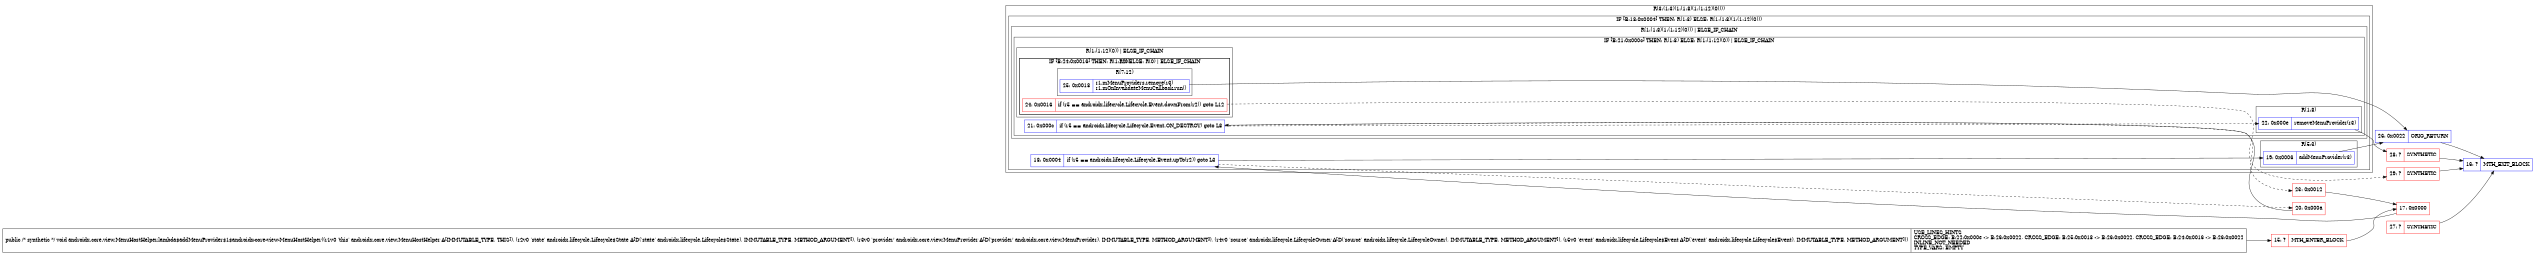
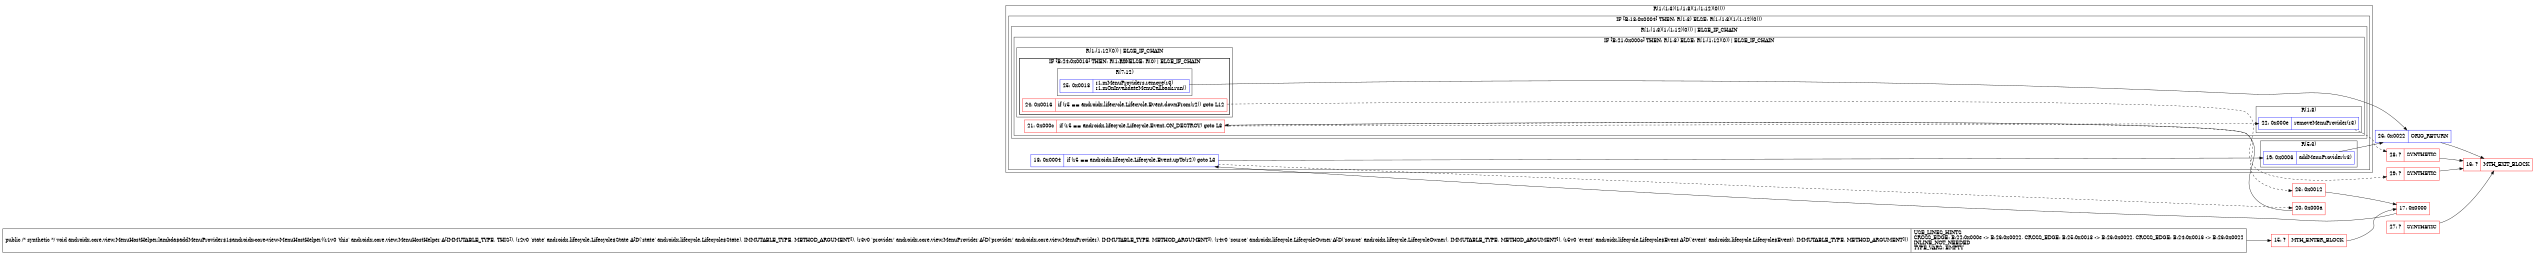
(1689, 9) -> (1689, 9)
(1125, 126) -> (1125, 126)
(2371, 138) -> (2371, 138)
(2498, 165) -> (2498, 165)
